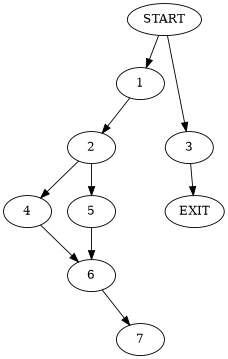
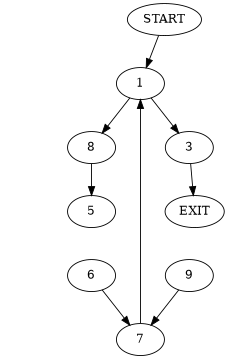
(176, 79) -> (162, 112)
(92, 148) -> (92, 148)
(28, 212) -> none
none -> (140, 216)
(92, 239) -> none
none -> (189, 276)
